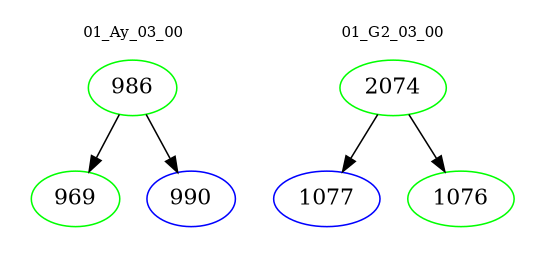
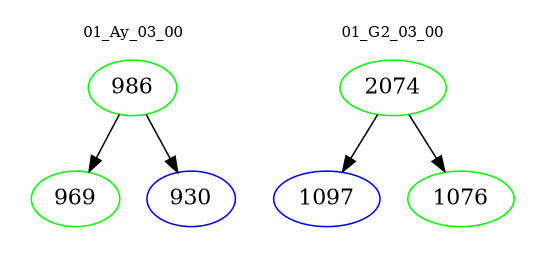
(191, 199) -> (191, 199)
(327, 199) -> (327, 199)
